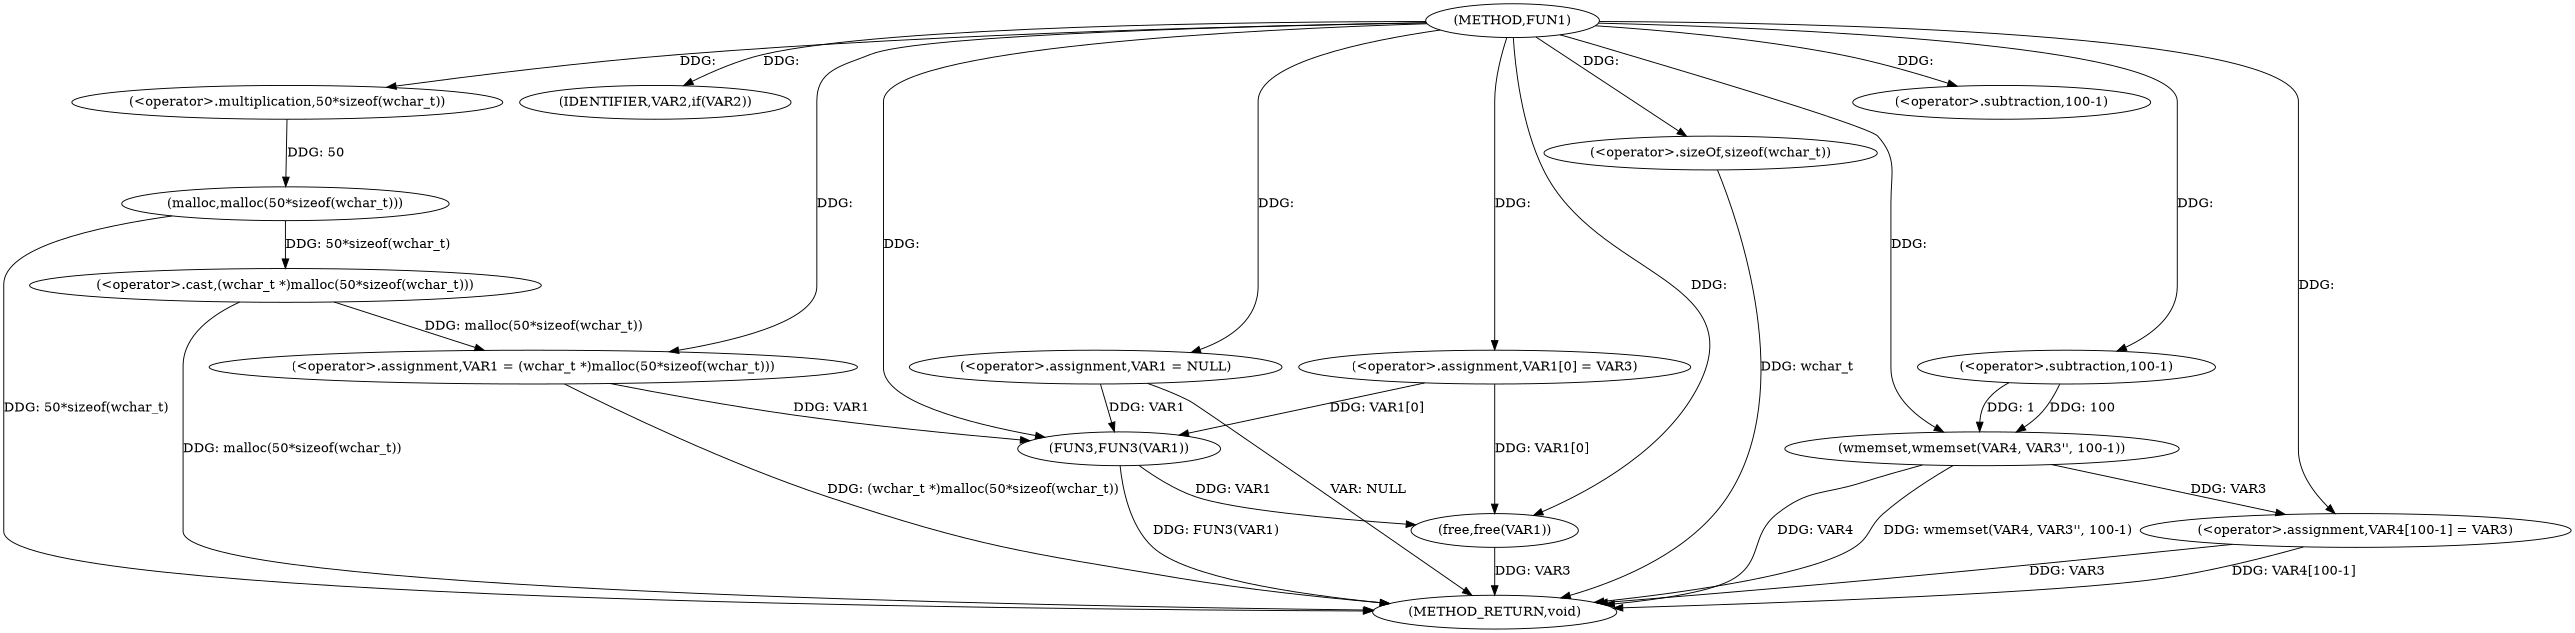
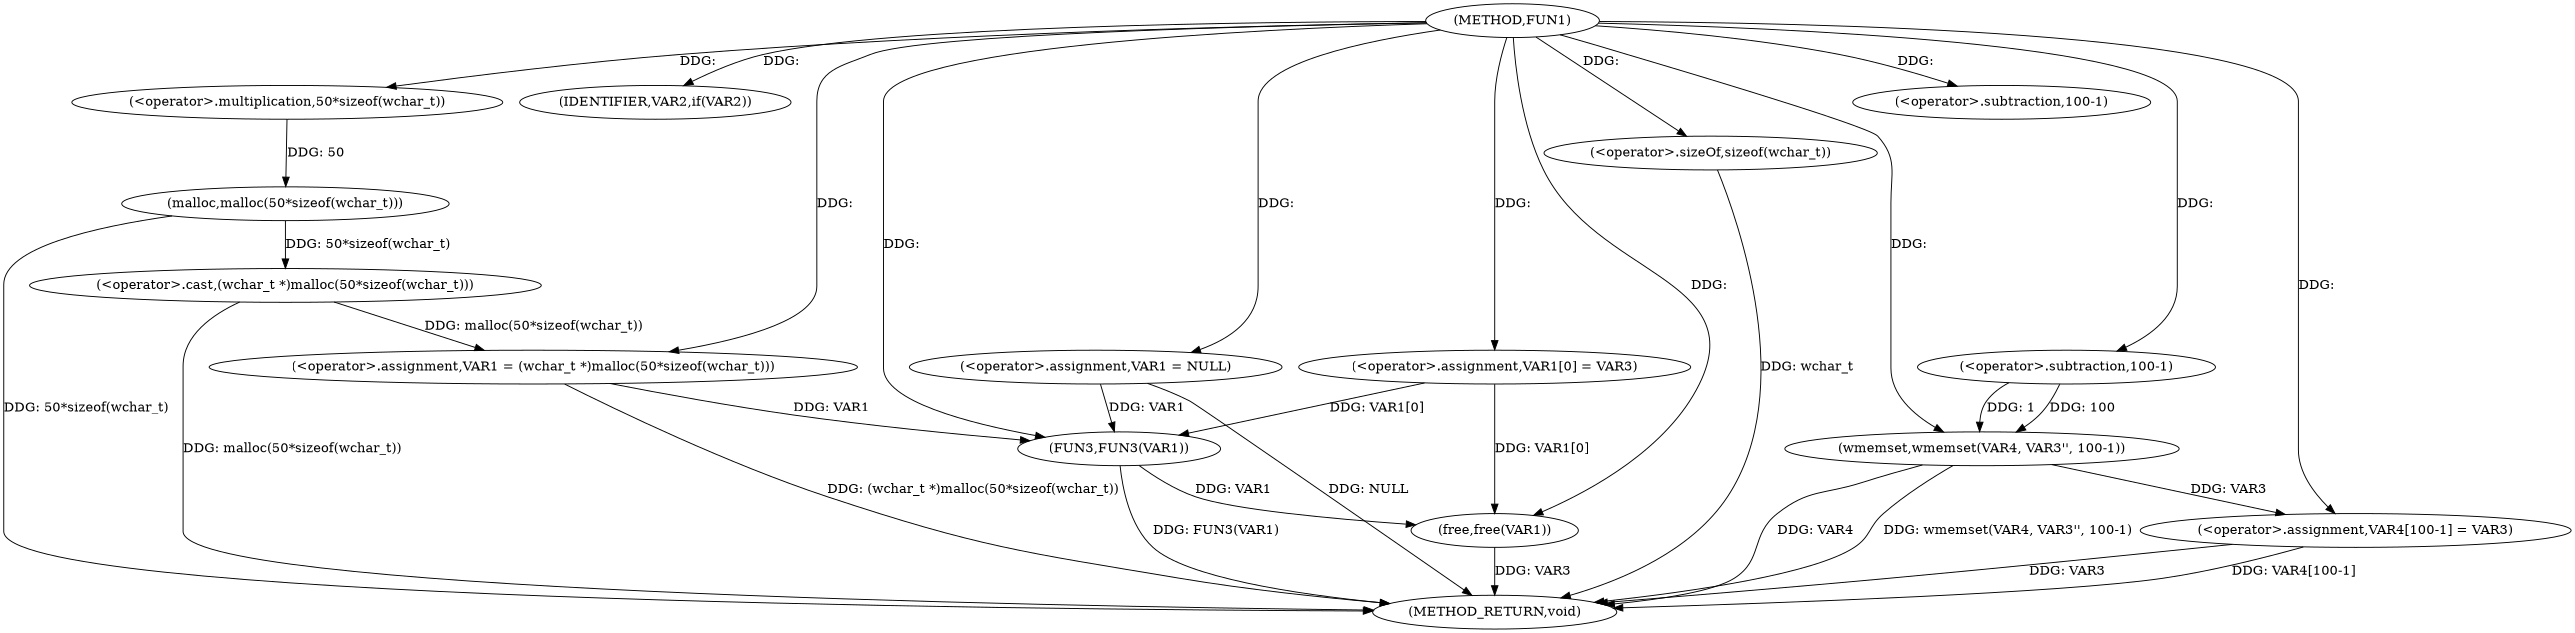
(1368, 490) -> (1368, 490)
